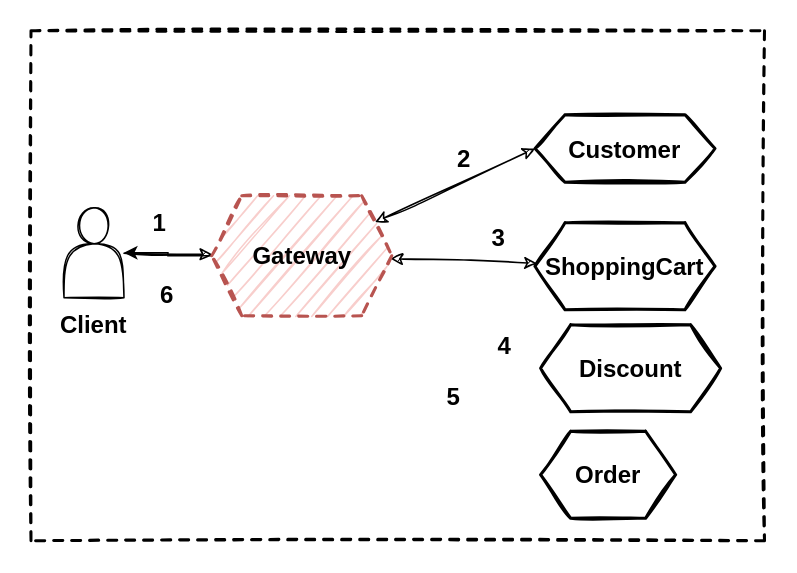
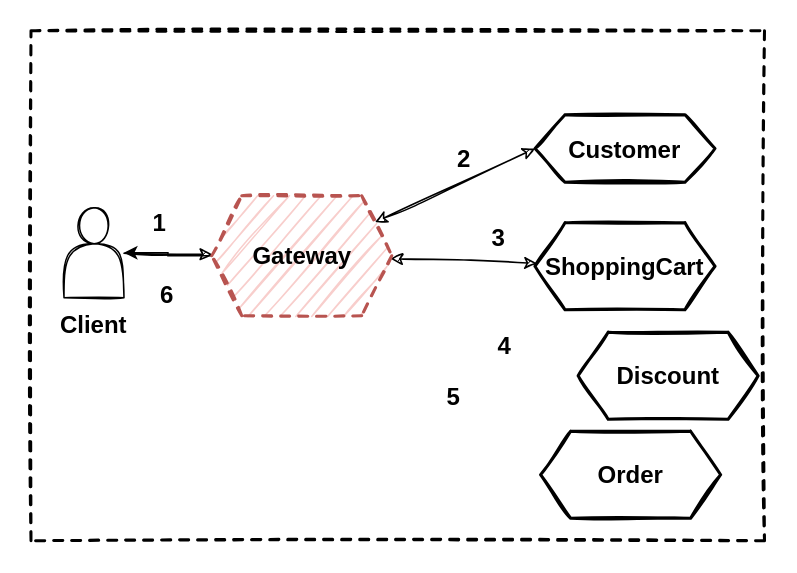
(630, 368) -> (668, 376)
(608, 475) -> (630, 475)
